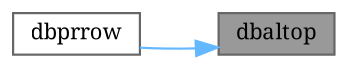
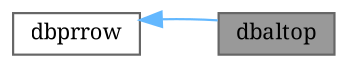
(168, 49) -> (190, 19)
